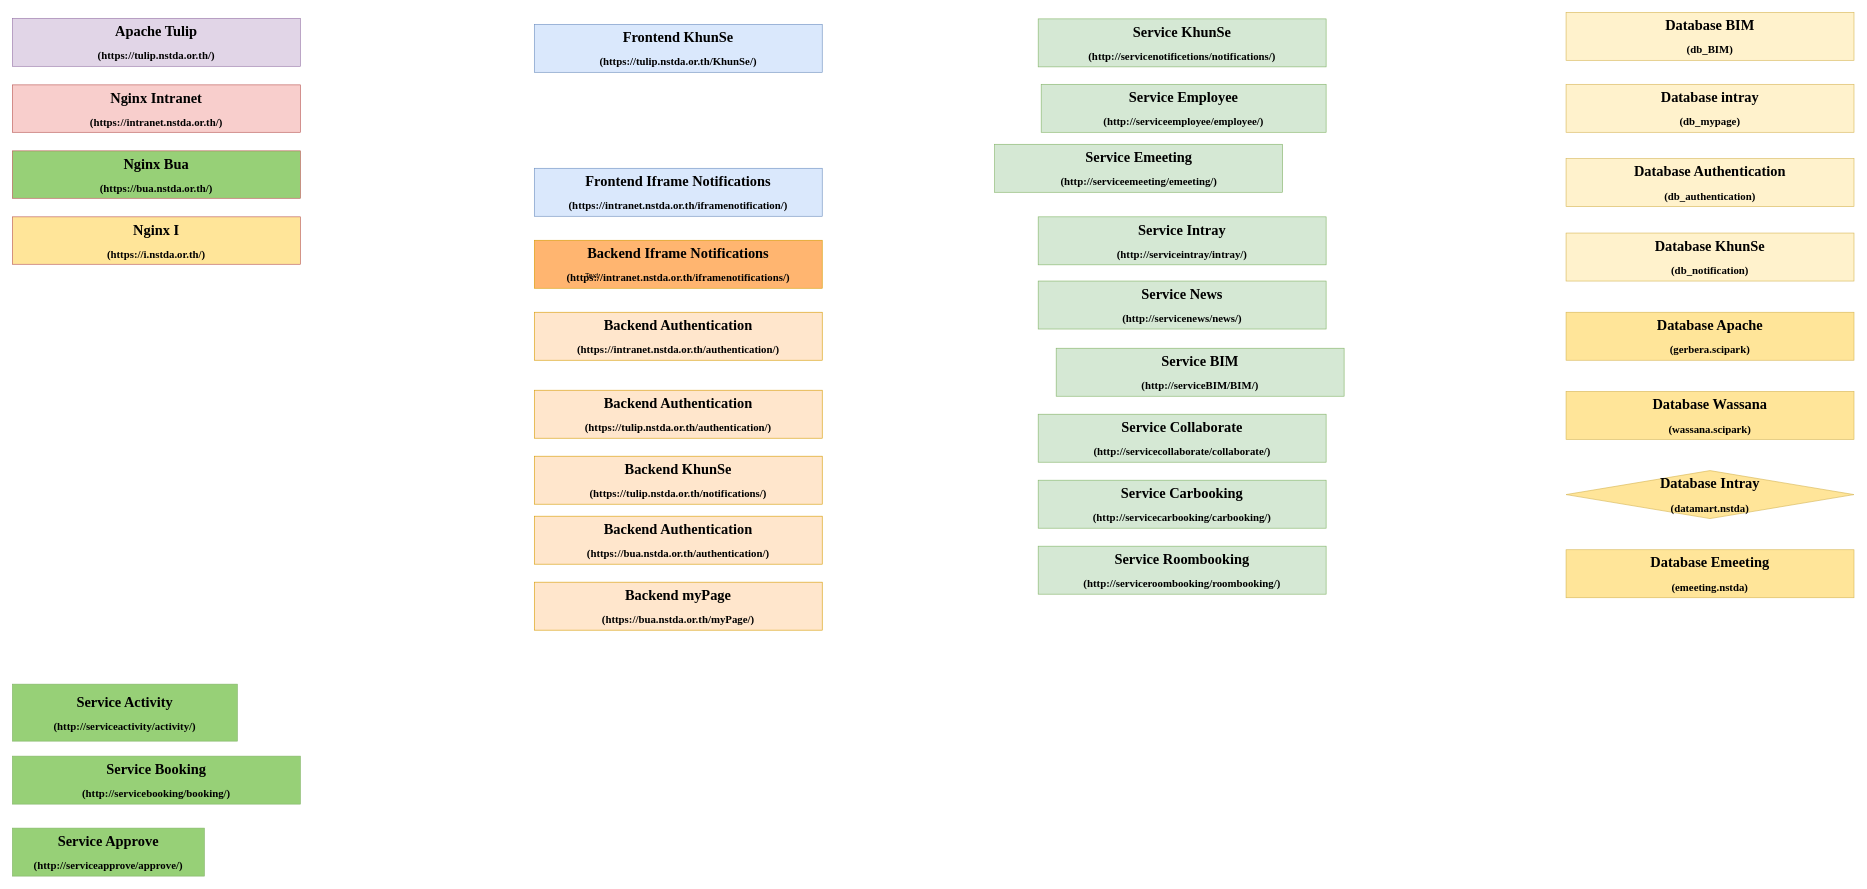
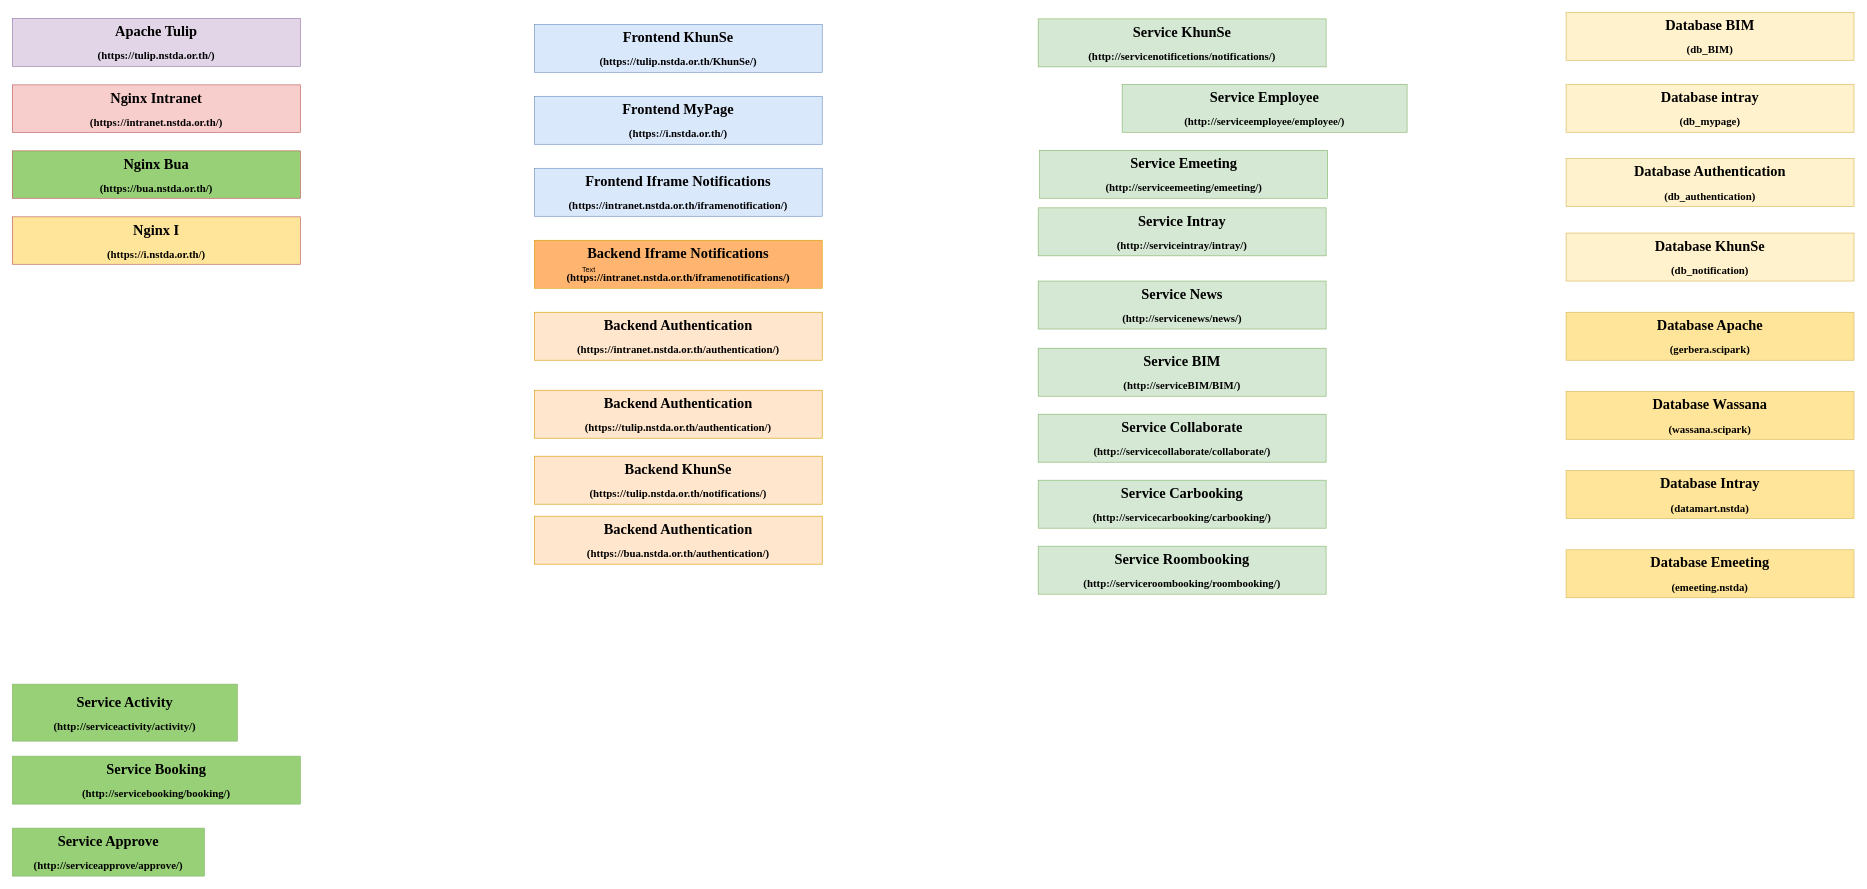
(1184, 108) -> (1265, 108)
none -> (678, 120)
(1139, 168) -> (1184, 174)
(1182, 241) -> (1182, 232)
(596, 276) -> (593, 270)
(1200, 372) -> (1182, 372)
(1710, 495) -> (1710, 495)
(678, 606) -> none
